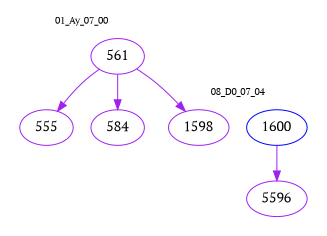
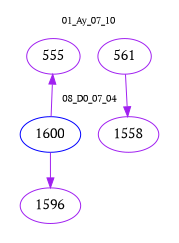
(82, 21) -> (89, 21)
(80, 85) -> (52, 101)
(118, 128) -> none
(199, 128) -> (129, 134)
(277, 199) -> (50, 206)
